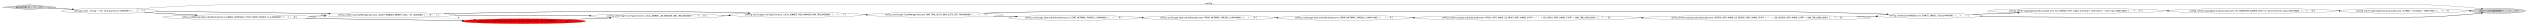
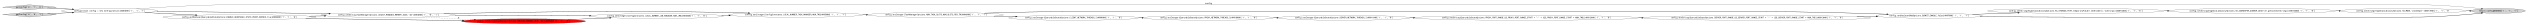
none -> (29, 15)
